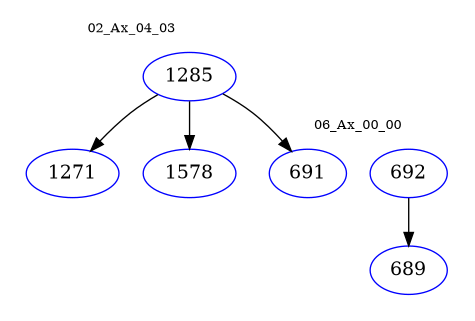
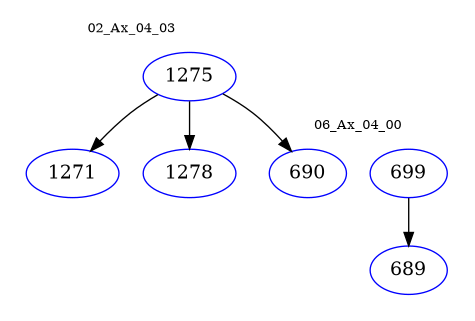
(190, 77) -> (190, 77)
(358, 126) -> (358, 126)
(190, 173) -> (190, 173)
(308, 173) -> (308, 173)
(409, 173) -> (409, 173)
